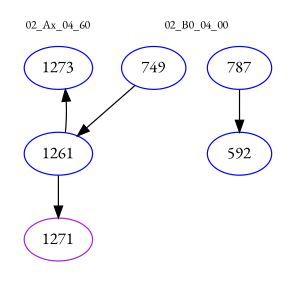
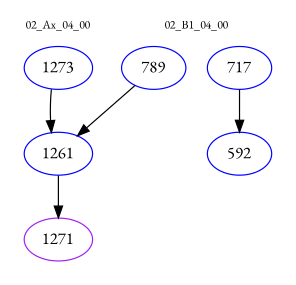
(58, 26) -> (58, 26)
(197, 26) -> (197, 26)
(154, 68) -> (154, 68)
(240, 68) -> (240, 68)
(66, 117) -> (50, 105)
